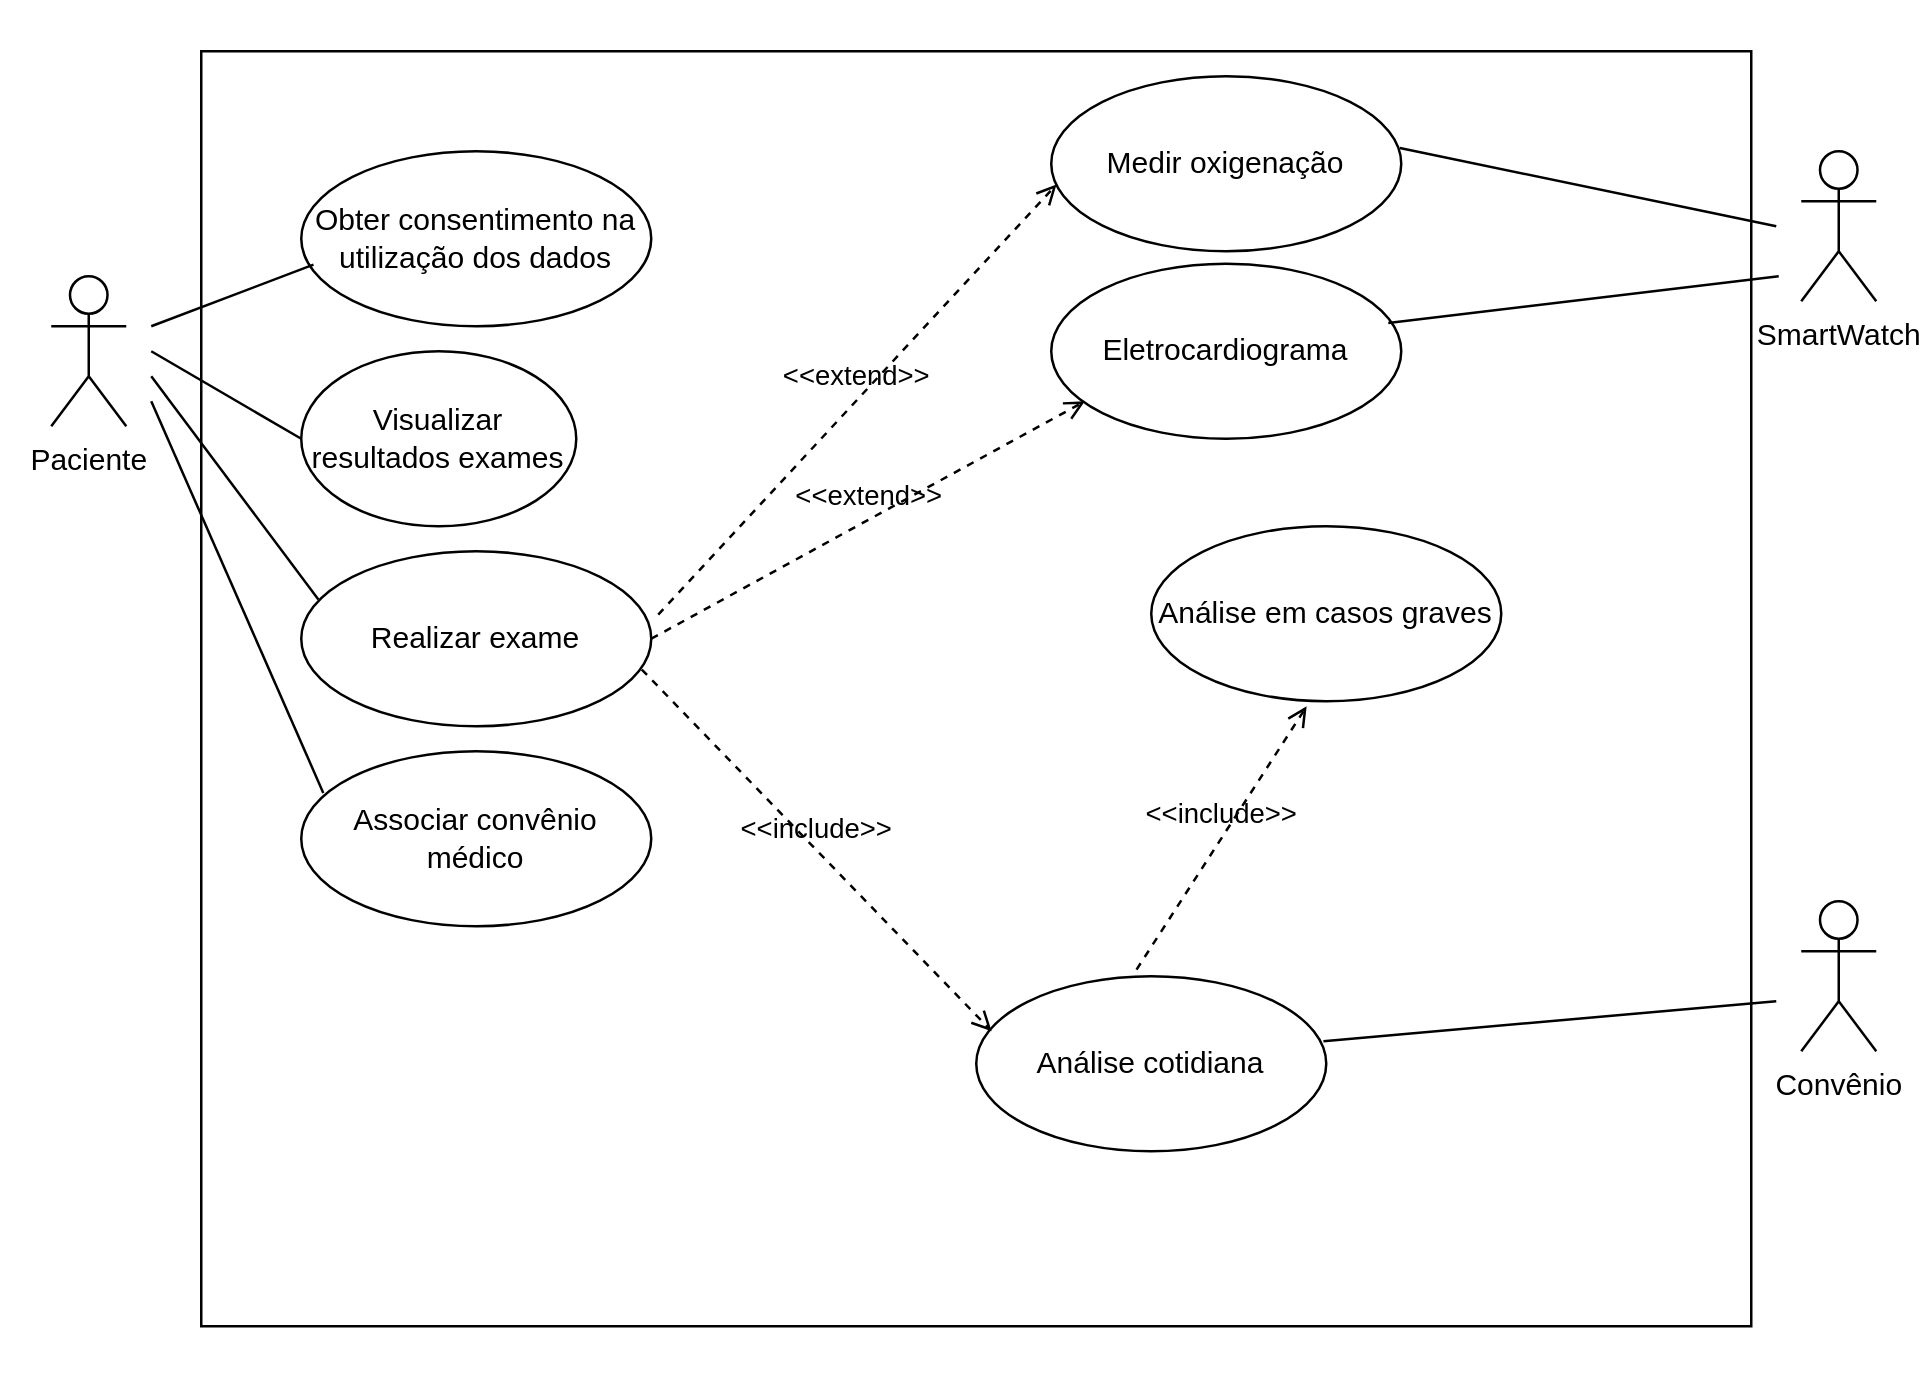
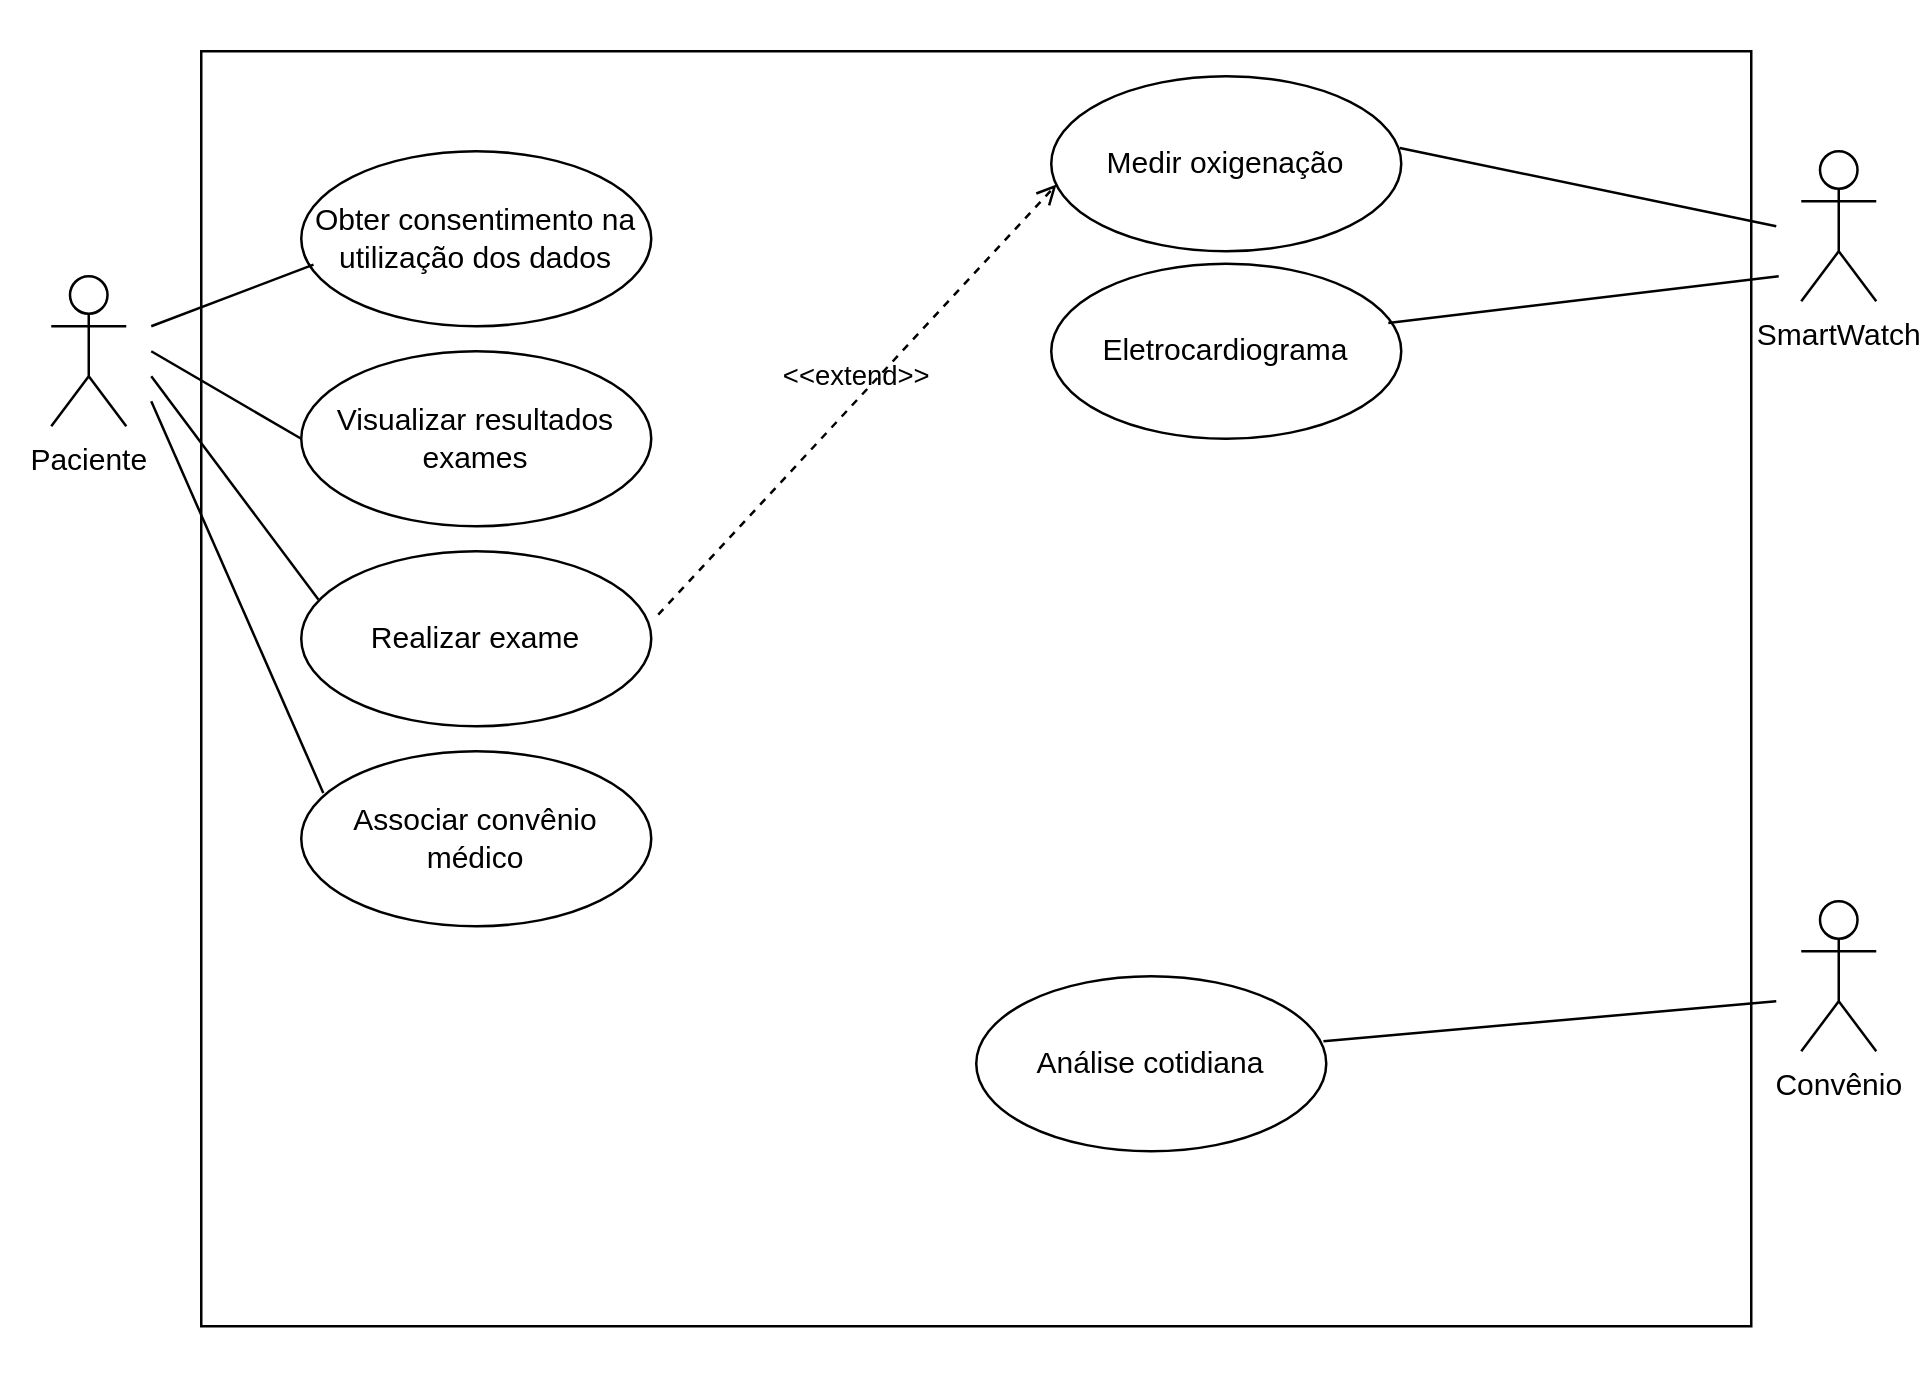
(439, 439) -> (476, 439)
(866, 521) -> none
(1326, 614) -> none
(1220, 841) -> none
(814, 848) -> none
